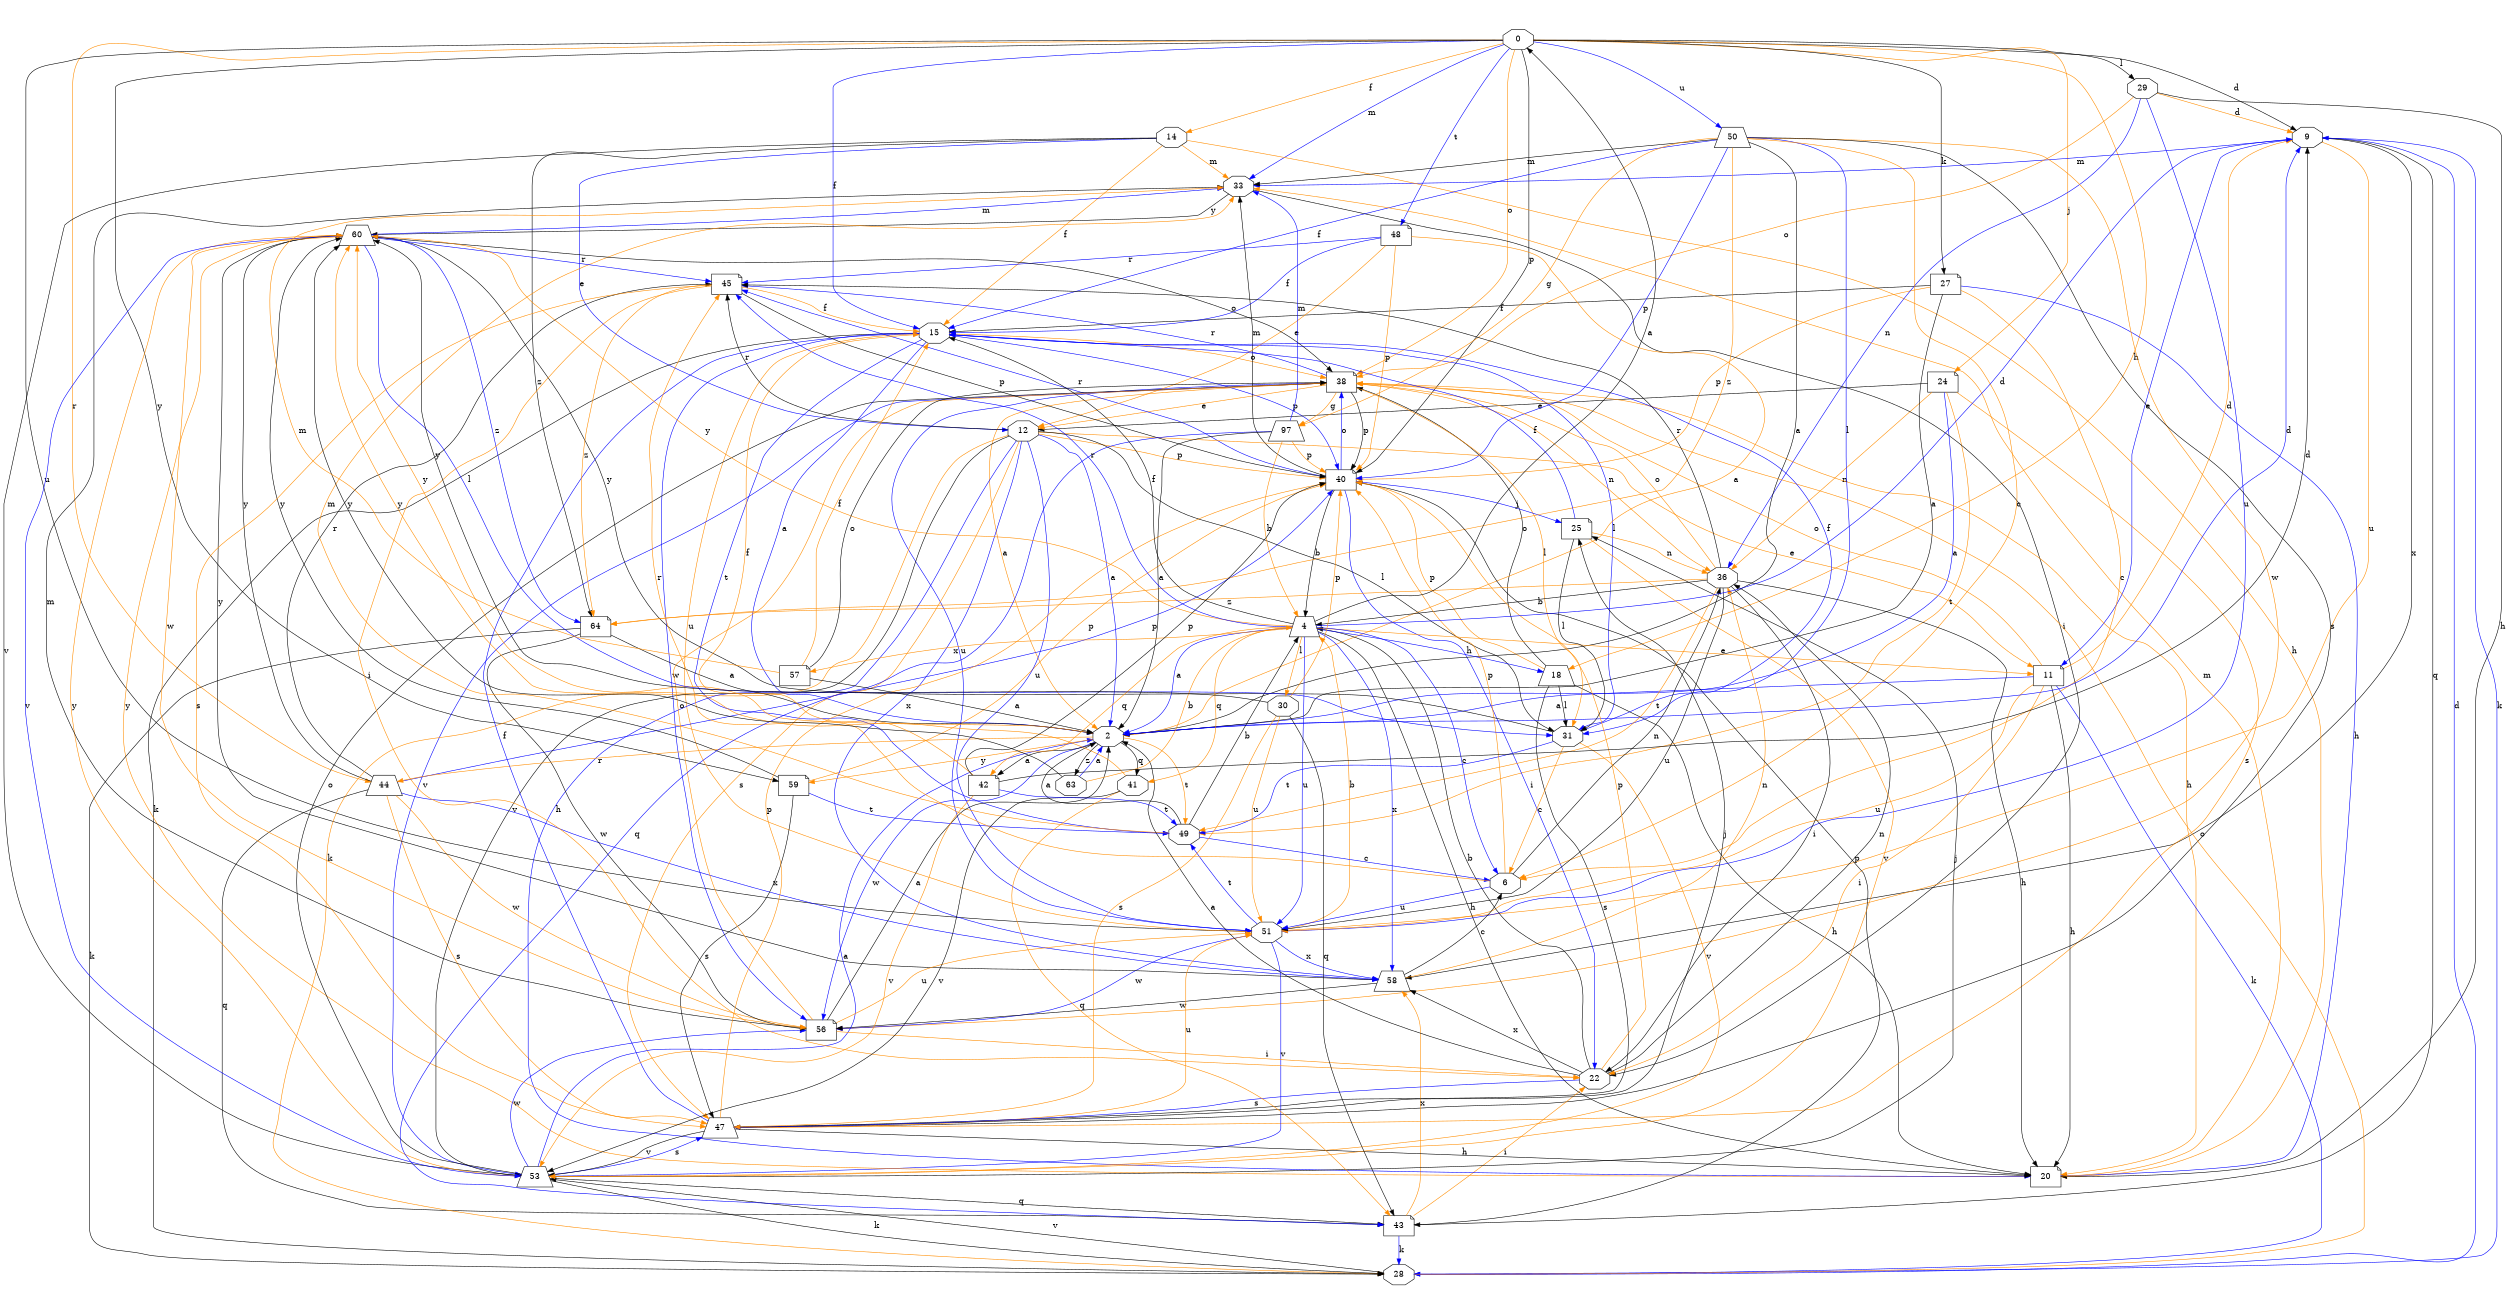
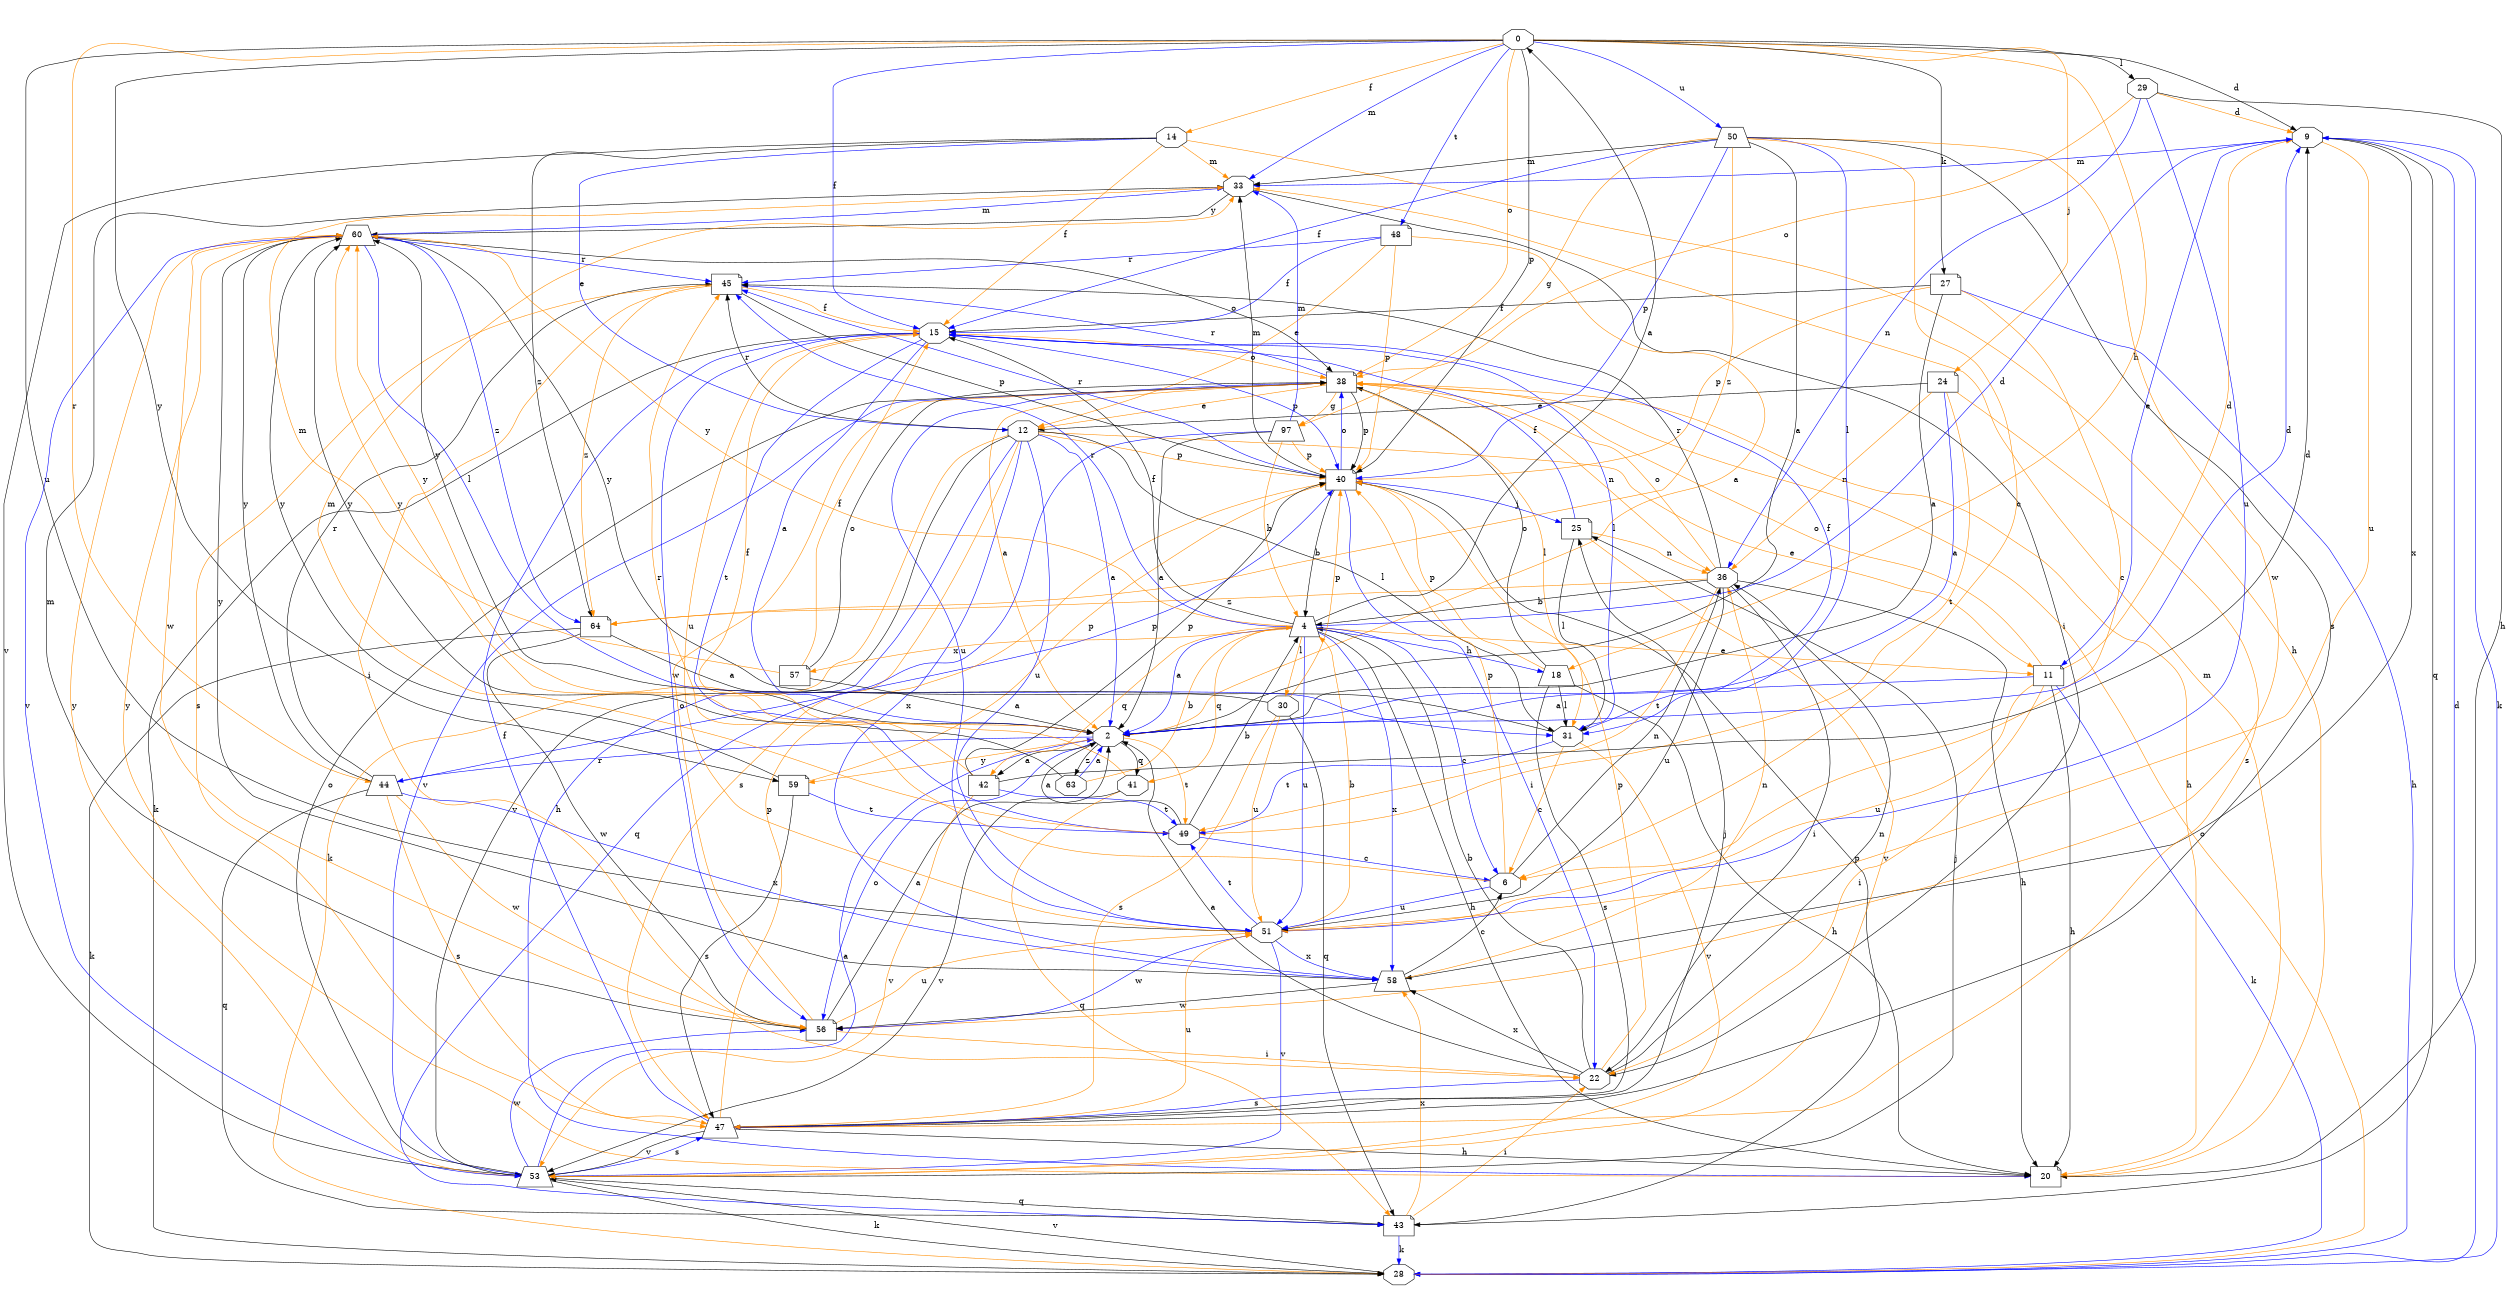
(2354, 721) -> (2407, 1144)
(730, 749) -> (730, 749)
(876, 883) -> (876, 883)
